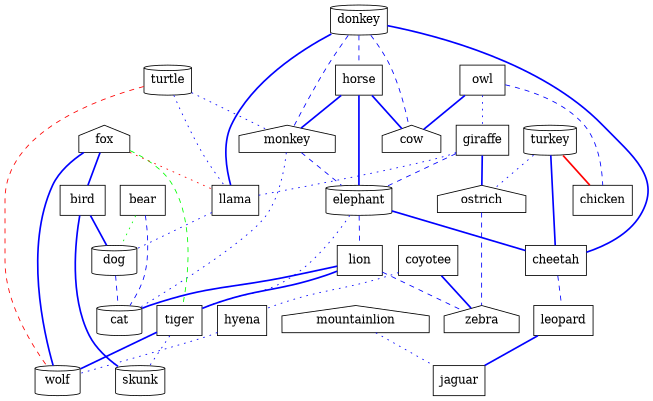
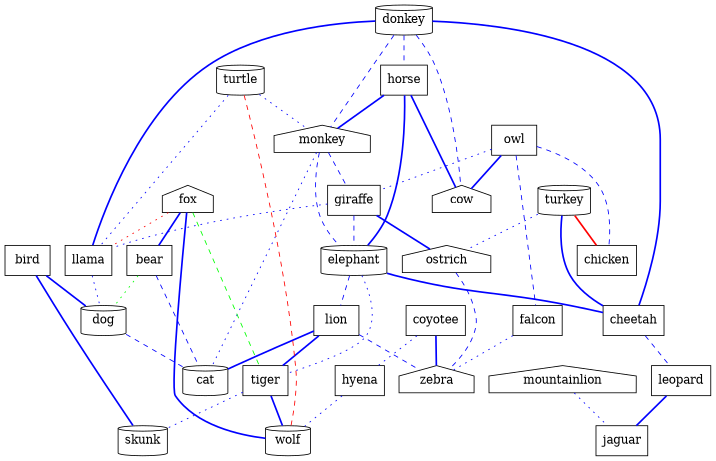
(94, 169) -> (172, 226)
none -> (337, 169)
none -> (538, 321)
